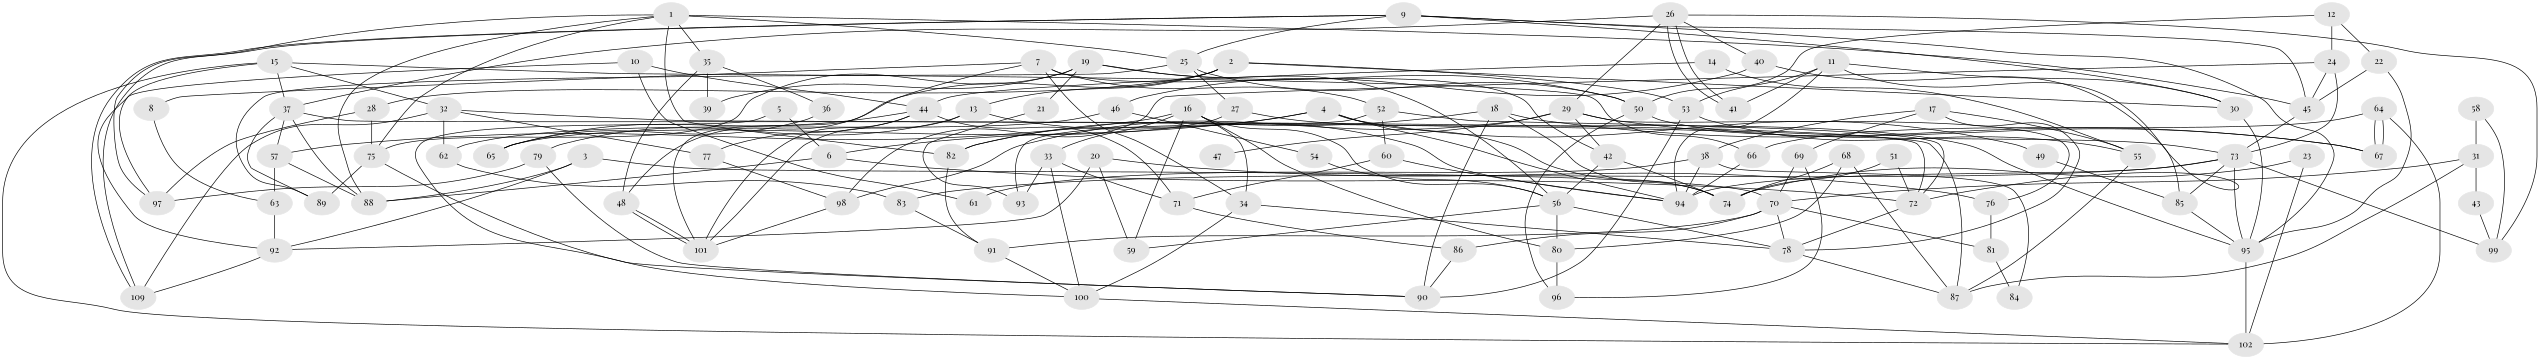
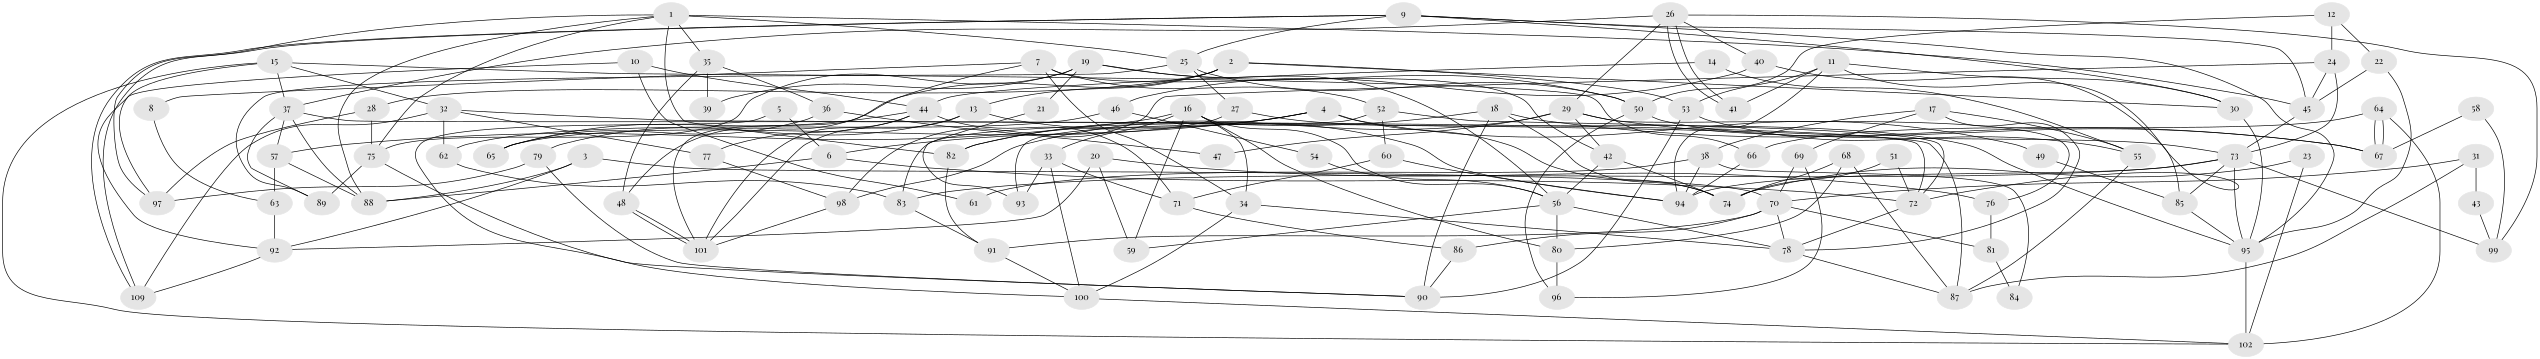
(2476, 132) -> (2428, 132)
none -> (1102, 142)
(1493, 155) -> (1090, 126)
